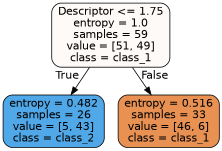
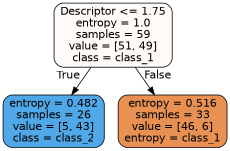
(169, 121) -> (173, 121)
